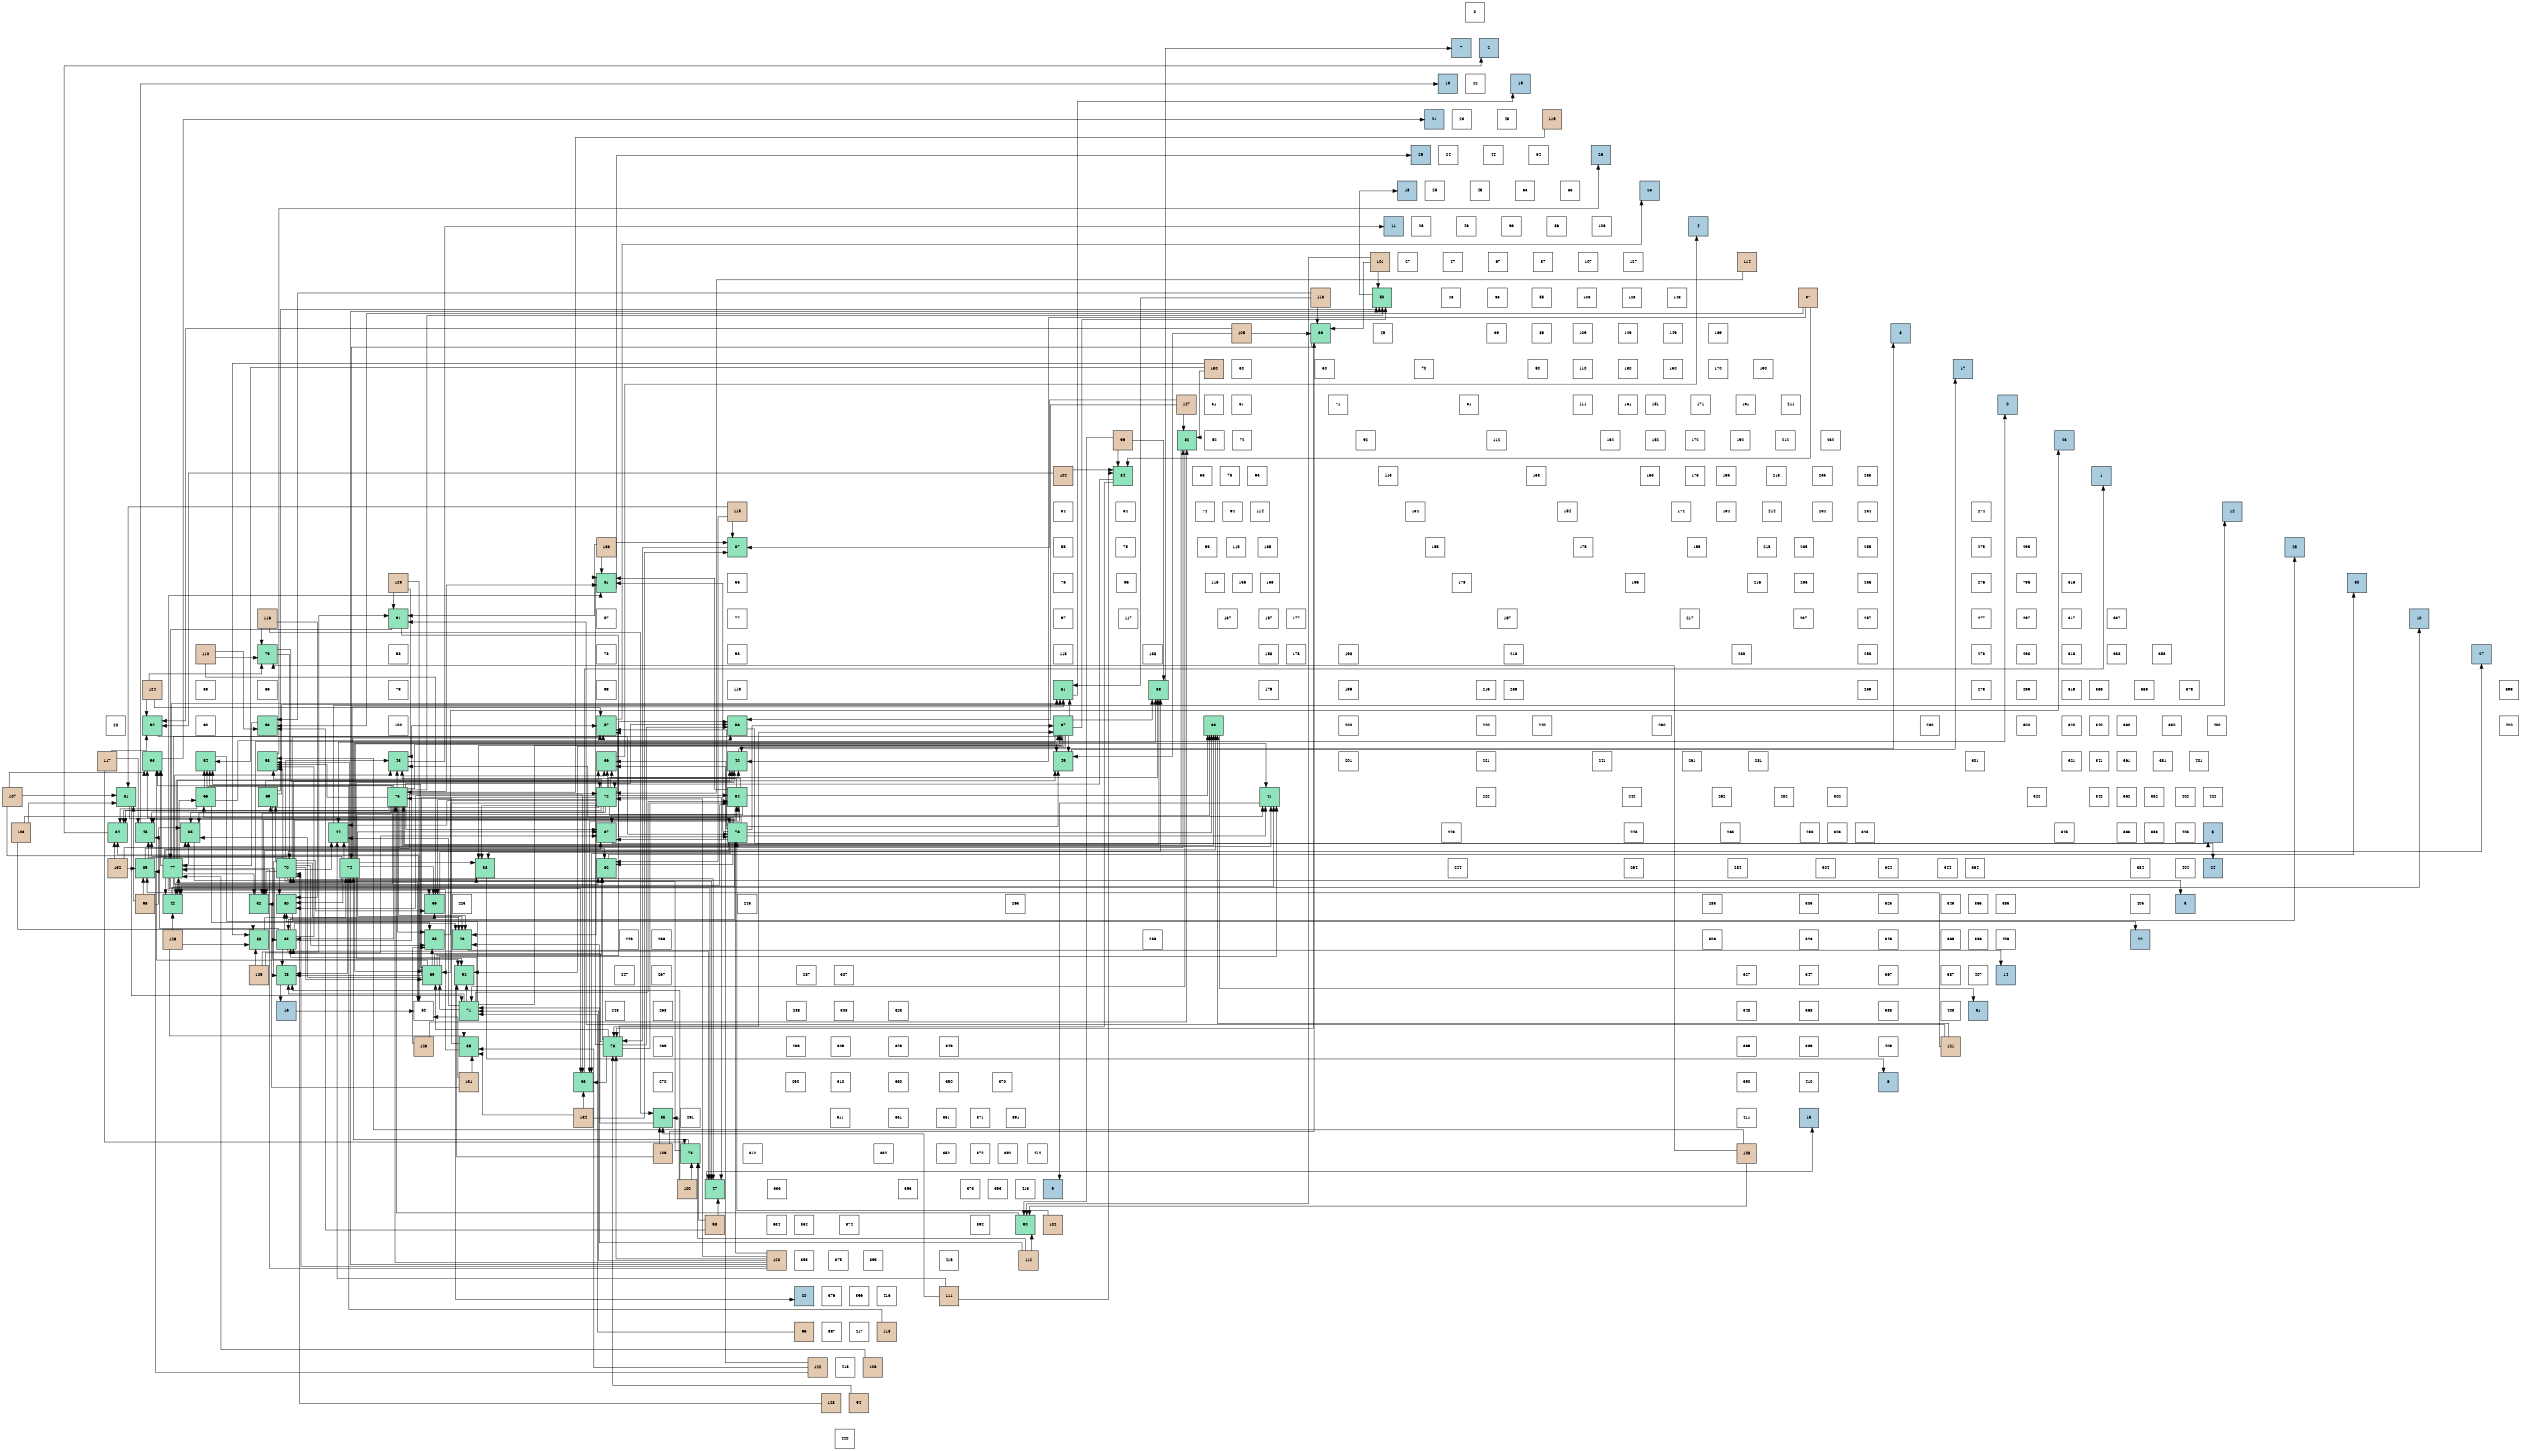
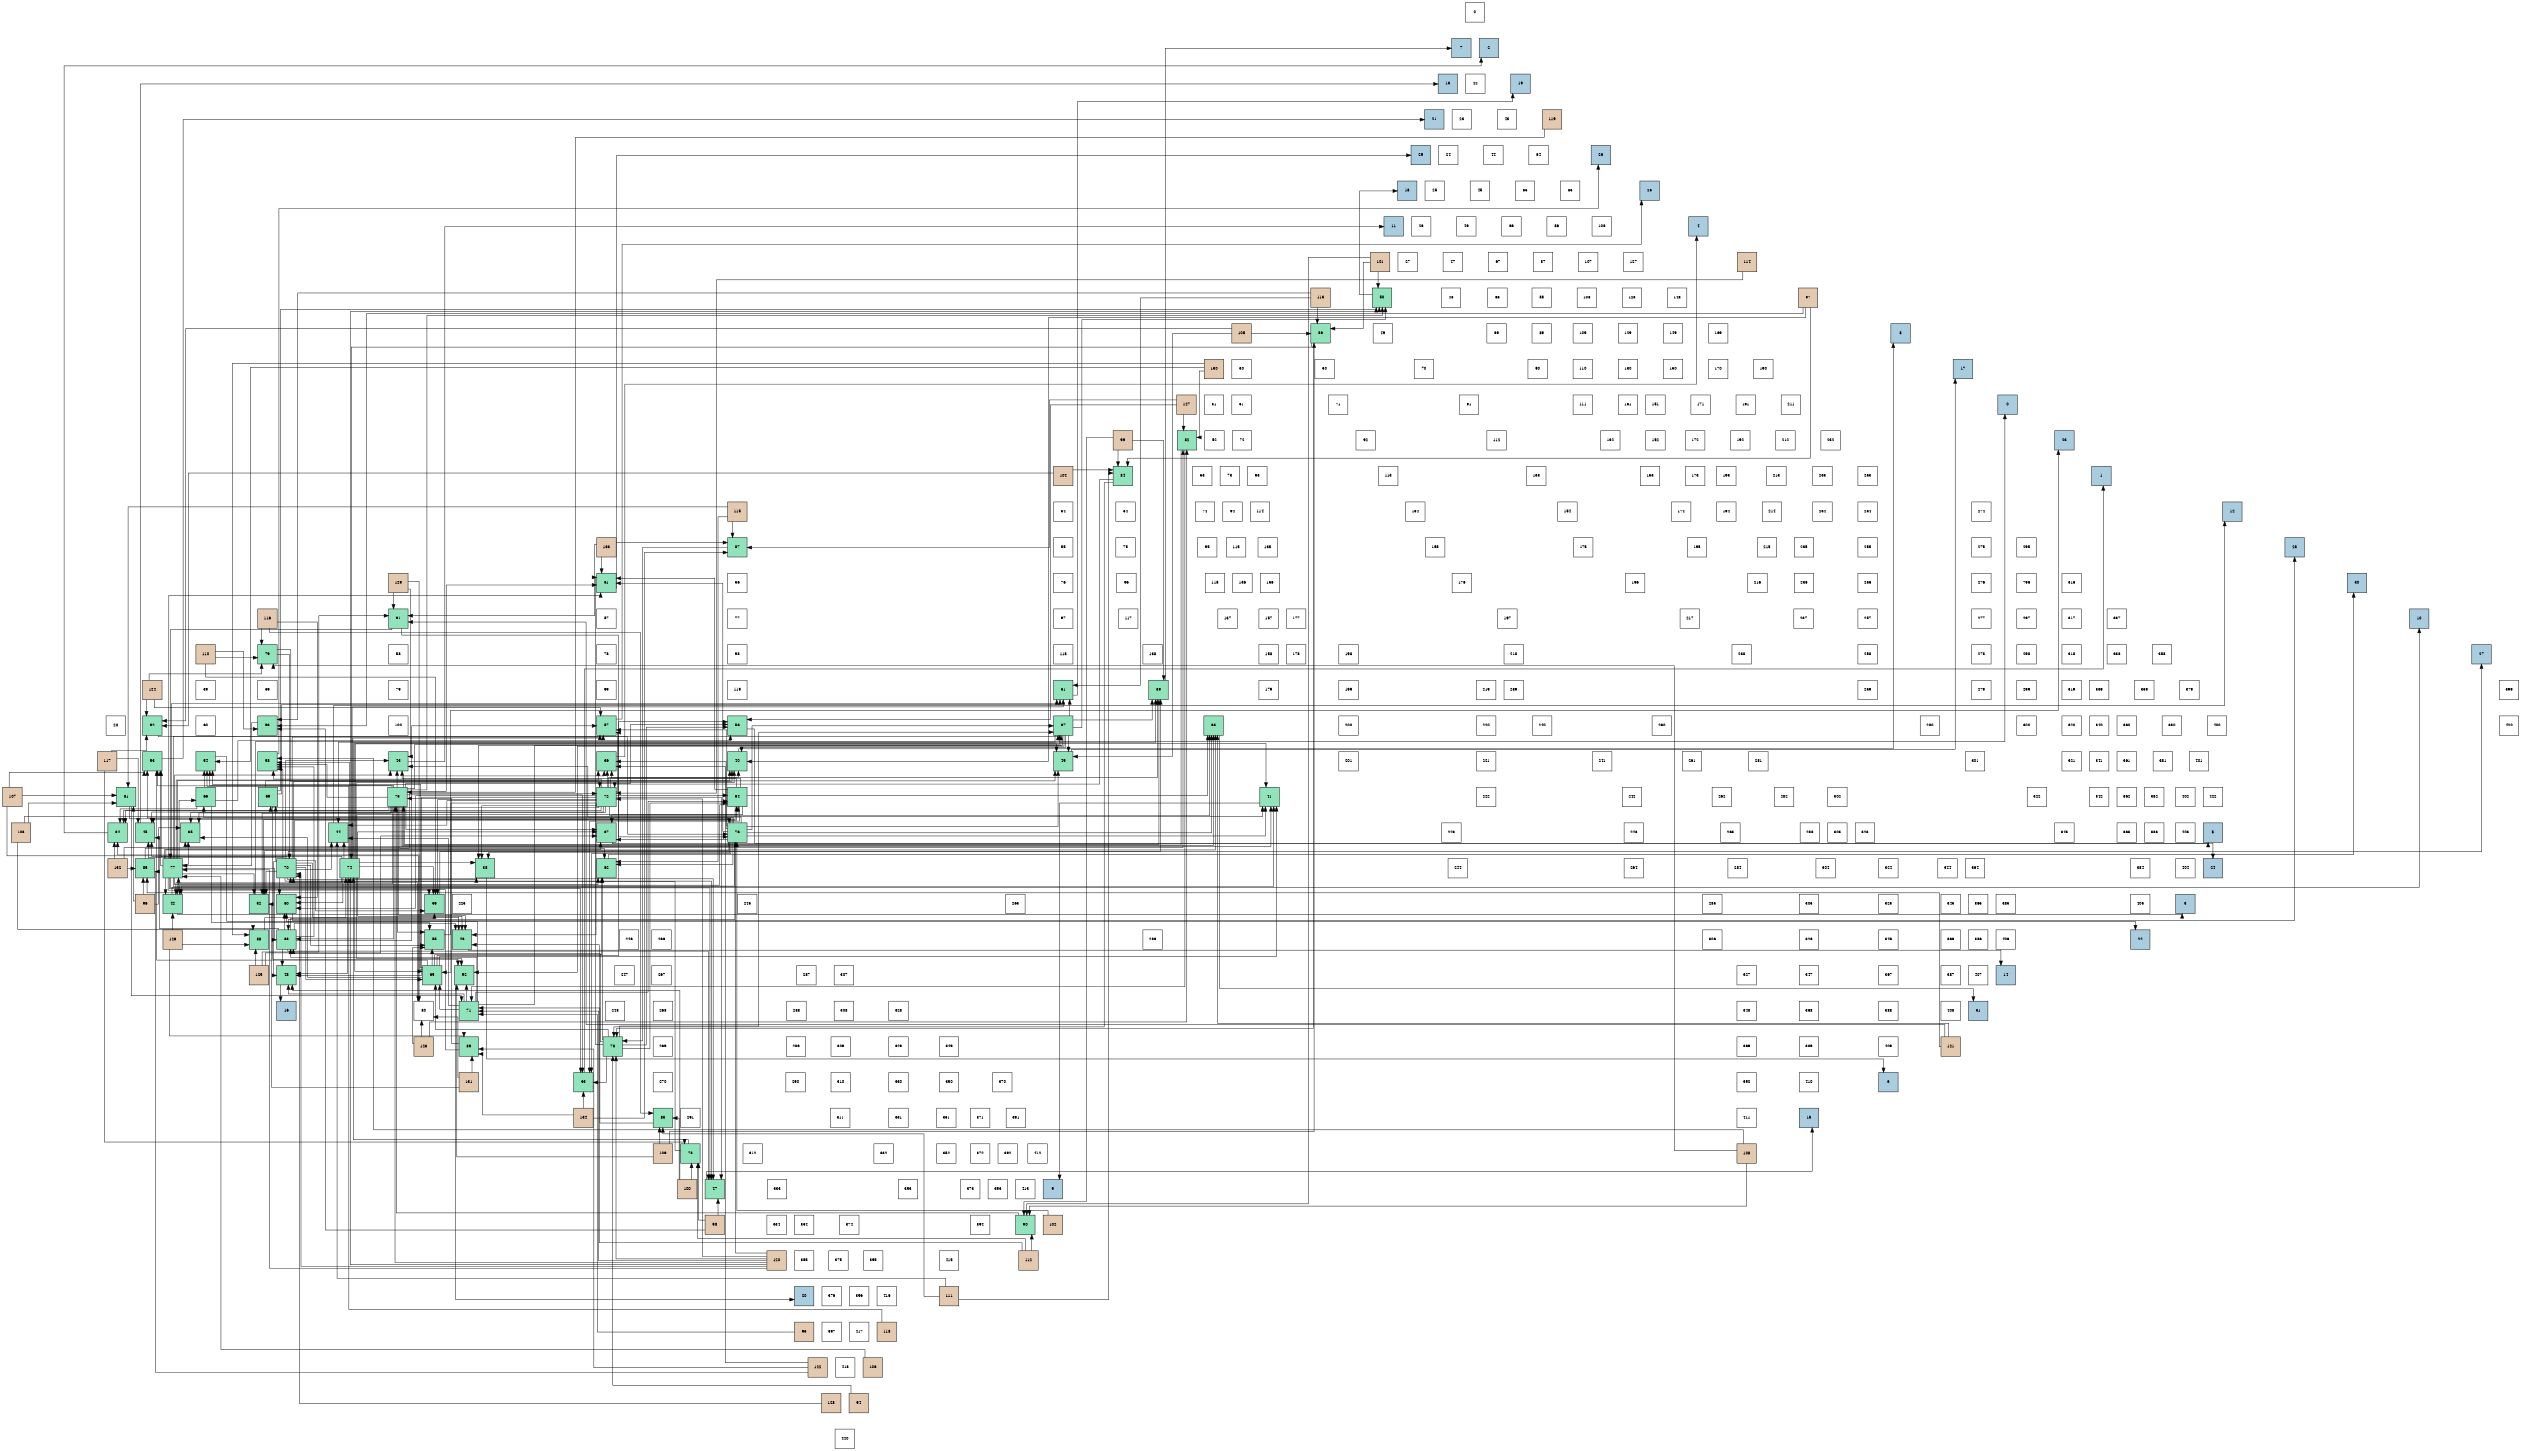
(1173, 880) -> (1179, 915)
(358, 1011) -> (422, 1031)
